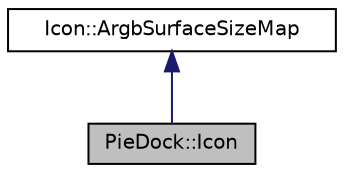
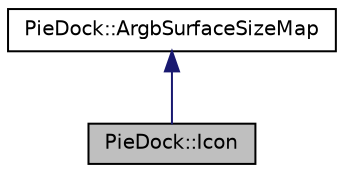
(172, 30) -> (172, 30)
